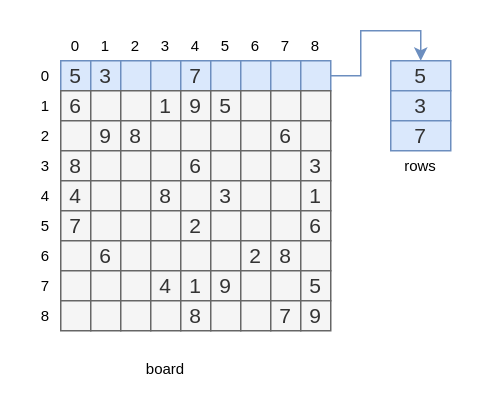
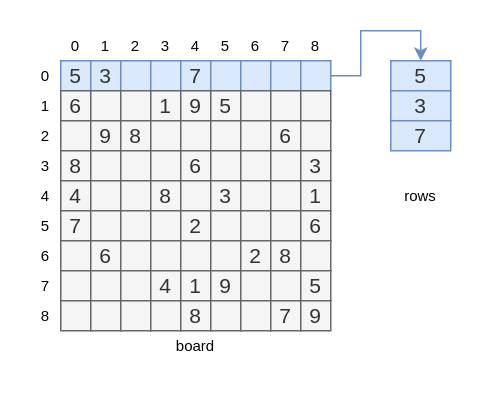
(421, 166) -> (421, 196)
(166, 368) -> (196, 346)
